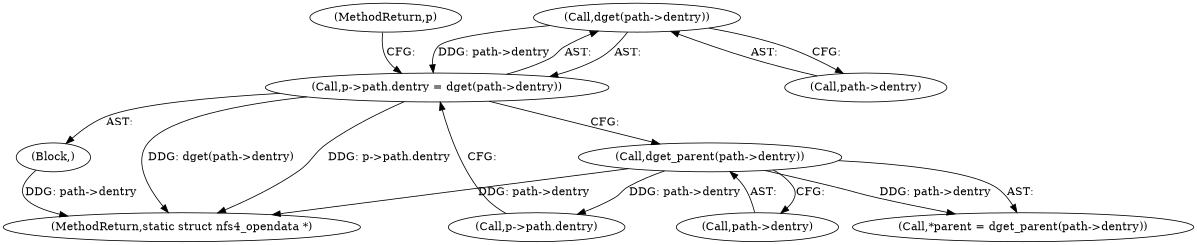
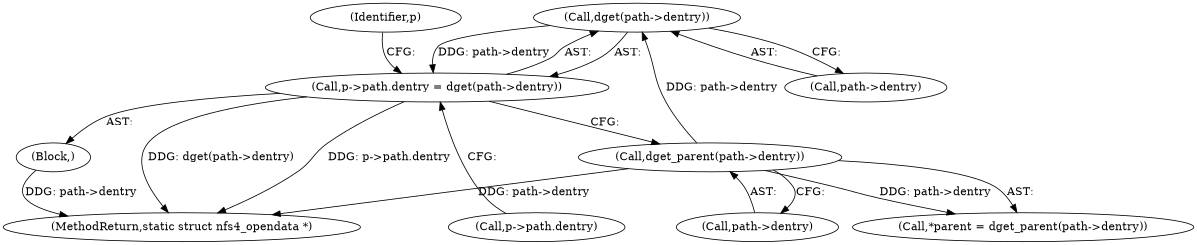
(386, 18) -> (386, 18)
(624, 190) -> (663, 96)
